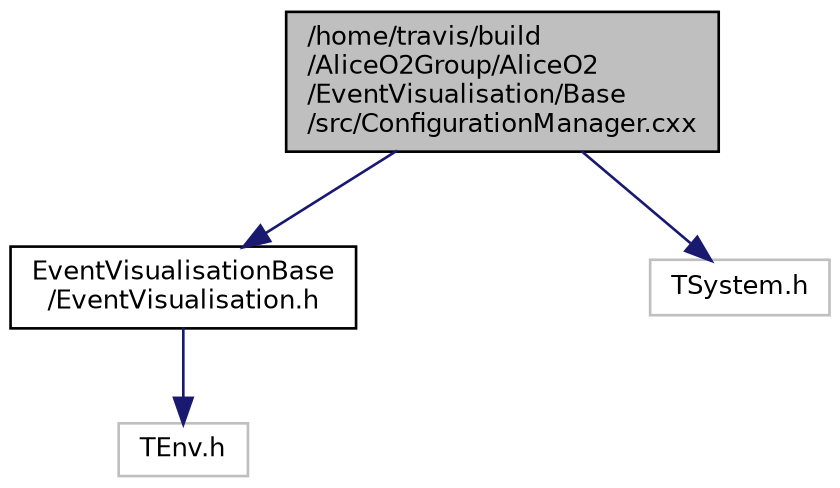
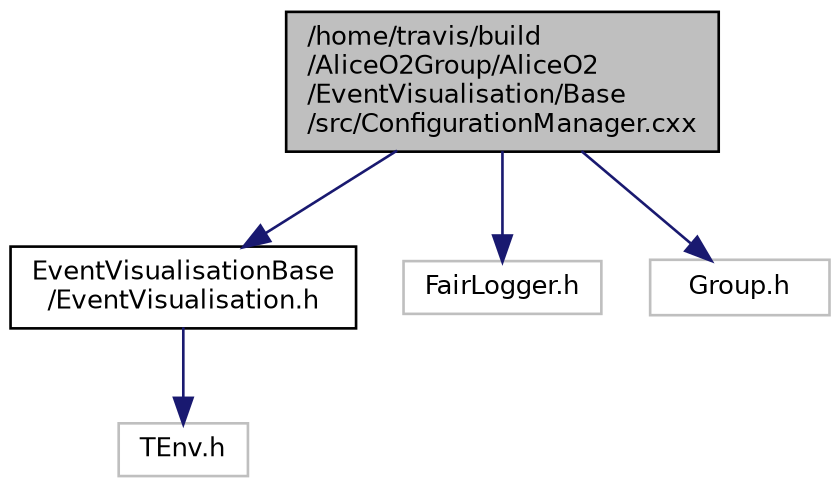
none -> (502, 287)
(740, 287) -> (740, 287)
